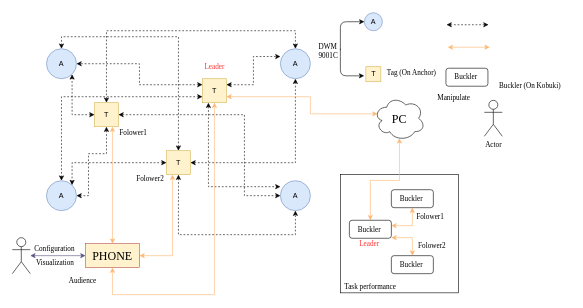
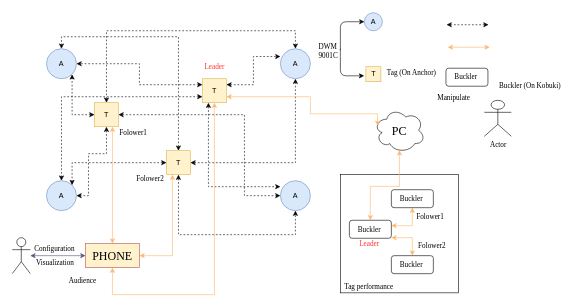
(400, 118) -> (400, 130)
(494, 118) -> (498, 118)
(376, 287) -> (374, 287)
